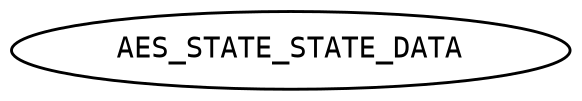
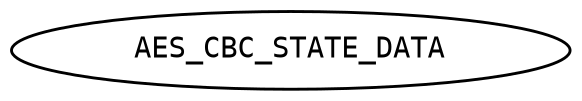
(291, 50) -> (291, 50)
